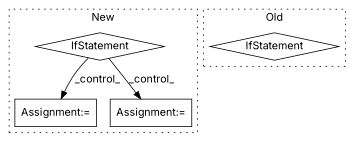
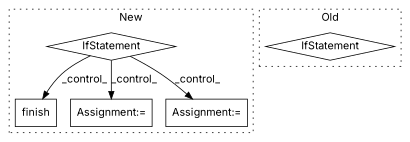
none -> (36, 113)
